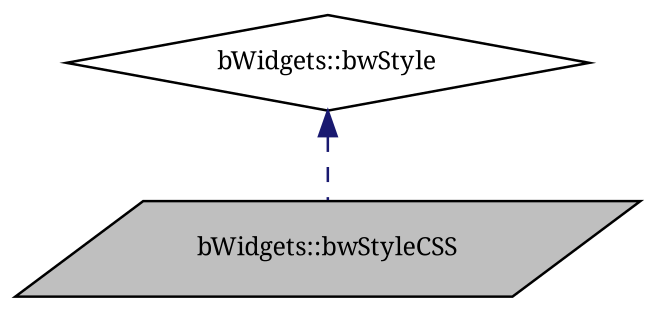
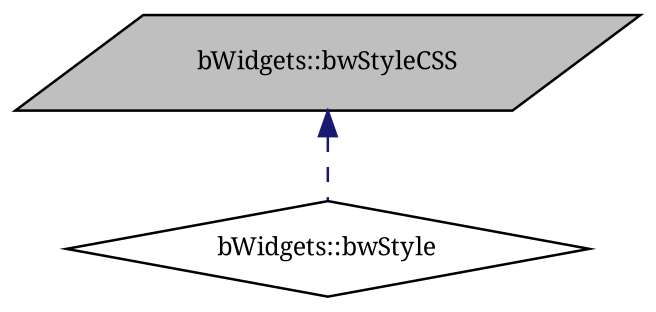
(328, 168) -> (328, 168)
